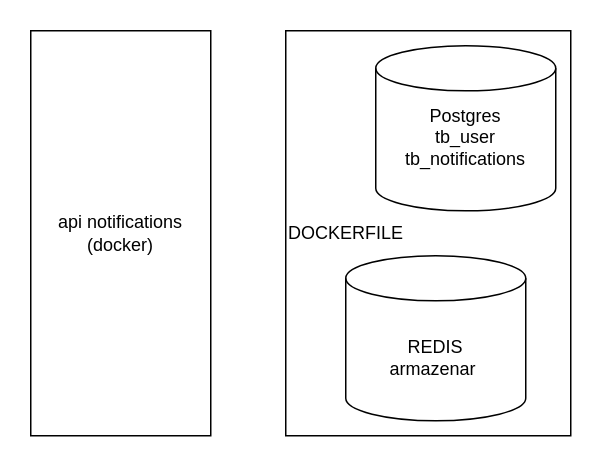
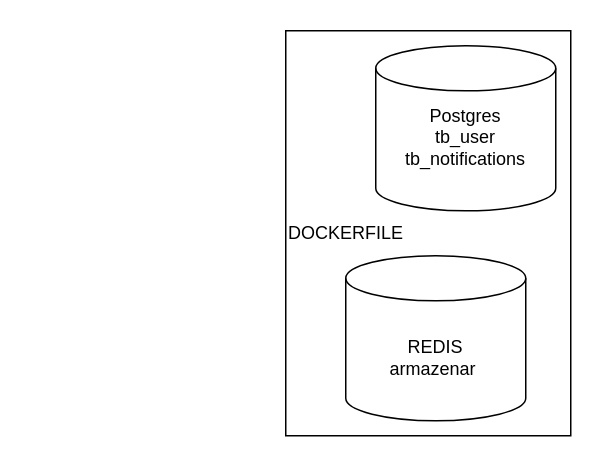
(121, 233) -> none
